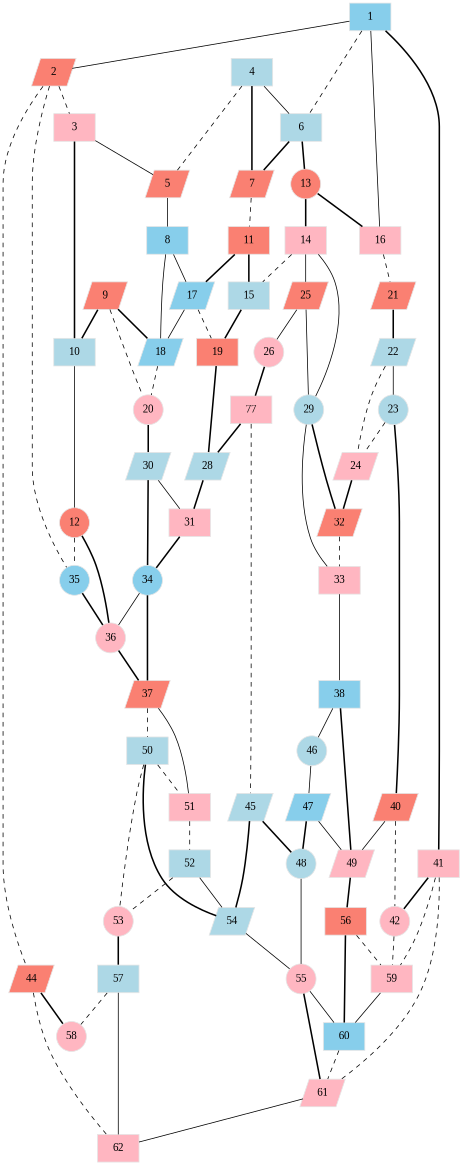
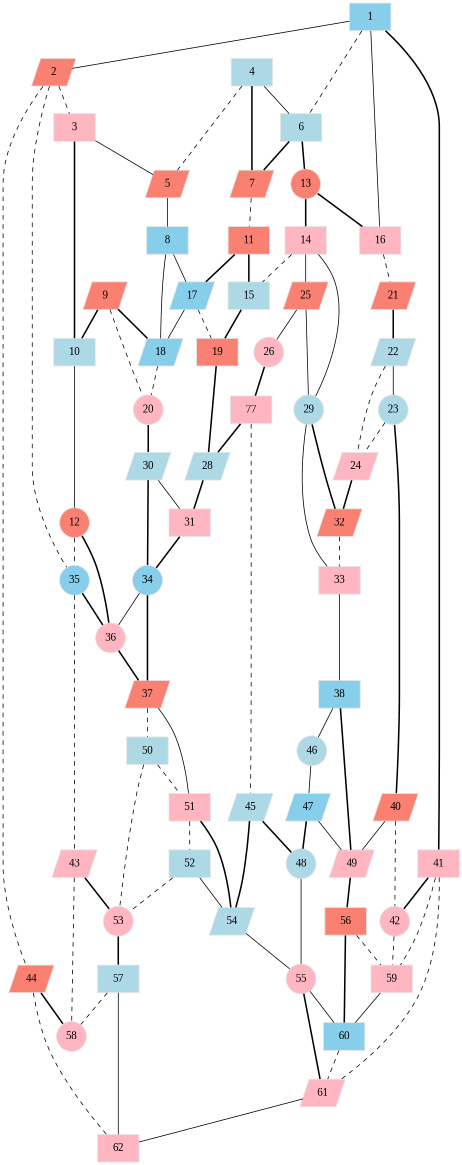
(152, 856) -> (222, 862)
none -> (75, 864)
